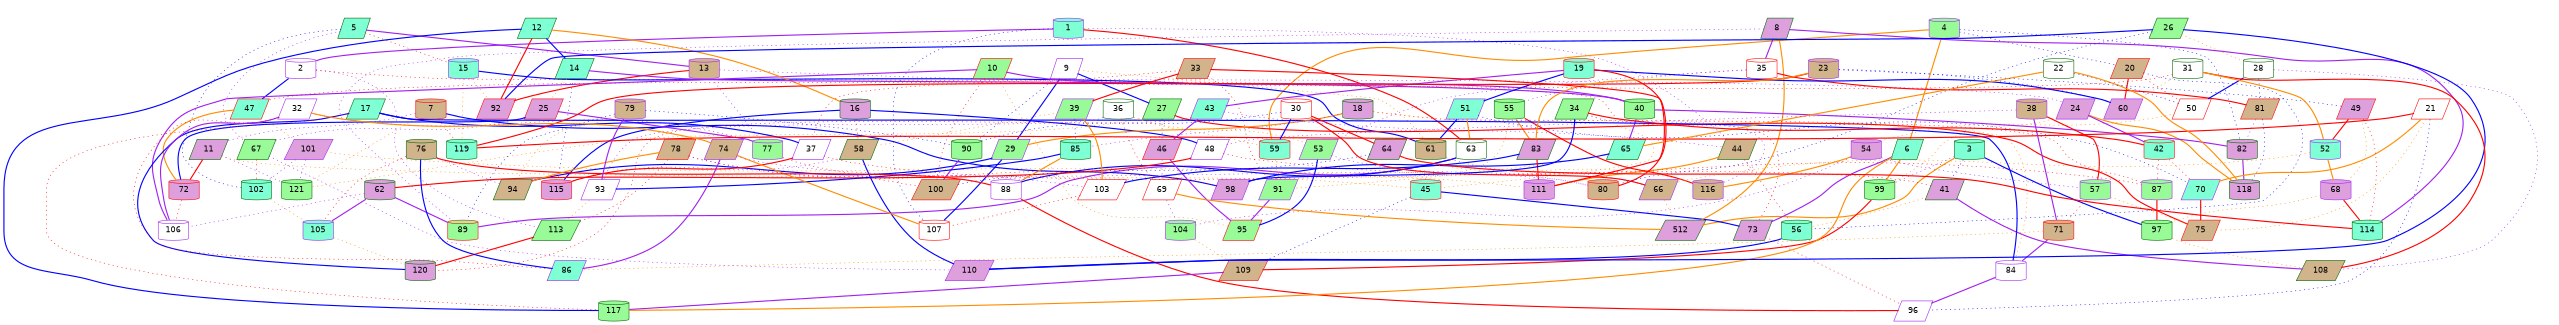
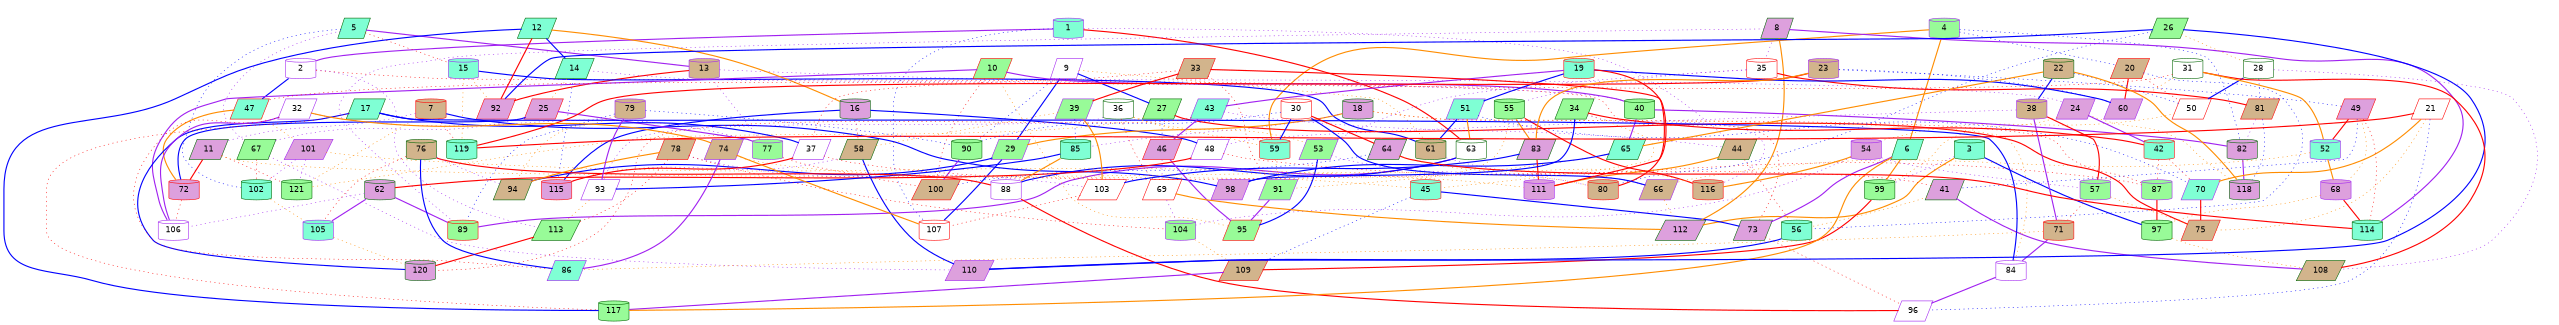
(1769, 48) -> (1769, 48)
(2059, 69) -> (2059, 69)
(1107, 83) -> (1107, 83)
none -> (2043, 92)
(2147, 128) -> (2147, 128)
(252, 169) -> (252, 169)
(1957, 170) -> (2175, 172)
(1226, 174) -> (1226, 174)
(1471, 174) -> (1471, 174)
(952, 176) -> (925, 206)
(1708, 190) -> (1708, 190)
(1681, 230) -> (1681, 230)
